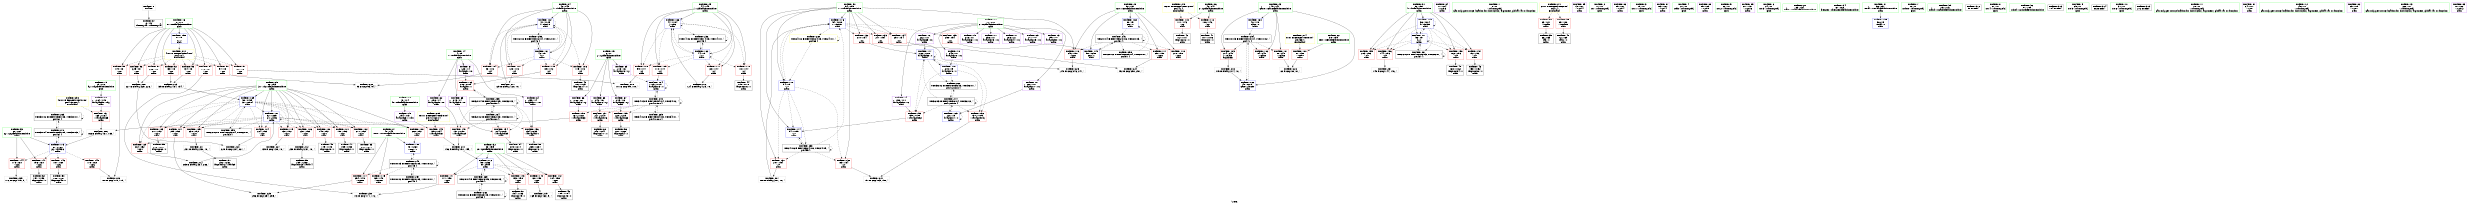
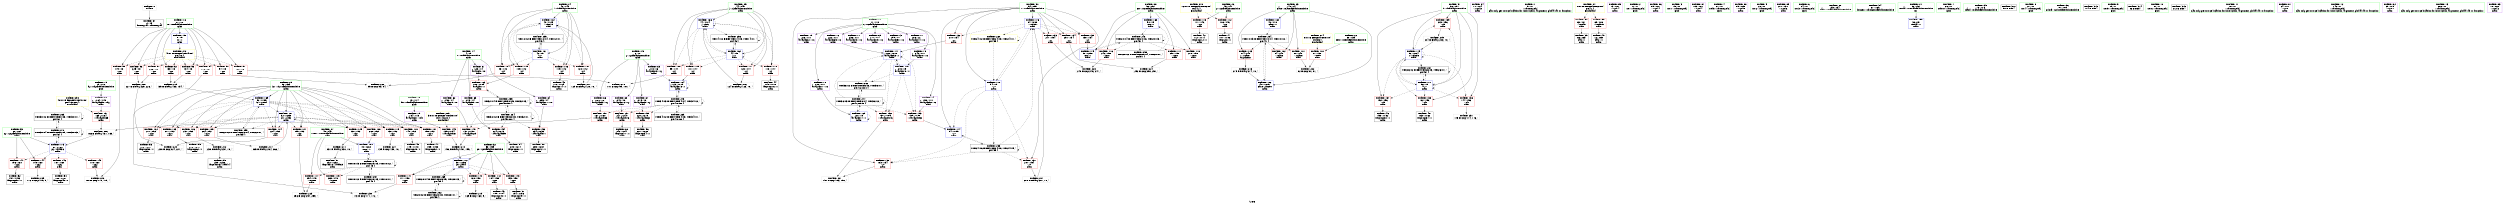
(1881, 11) -> (1916, 11)
(975, 14) -> (1061, 22)
none -> (1437, 39)
(171, 87) -> (171, 87)
(161, 139) -> (247, 120)
